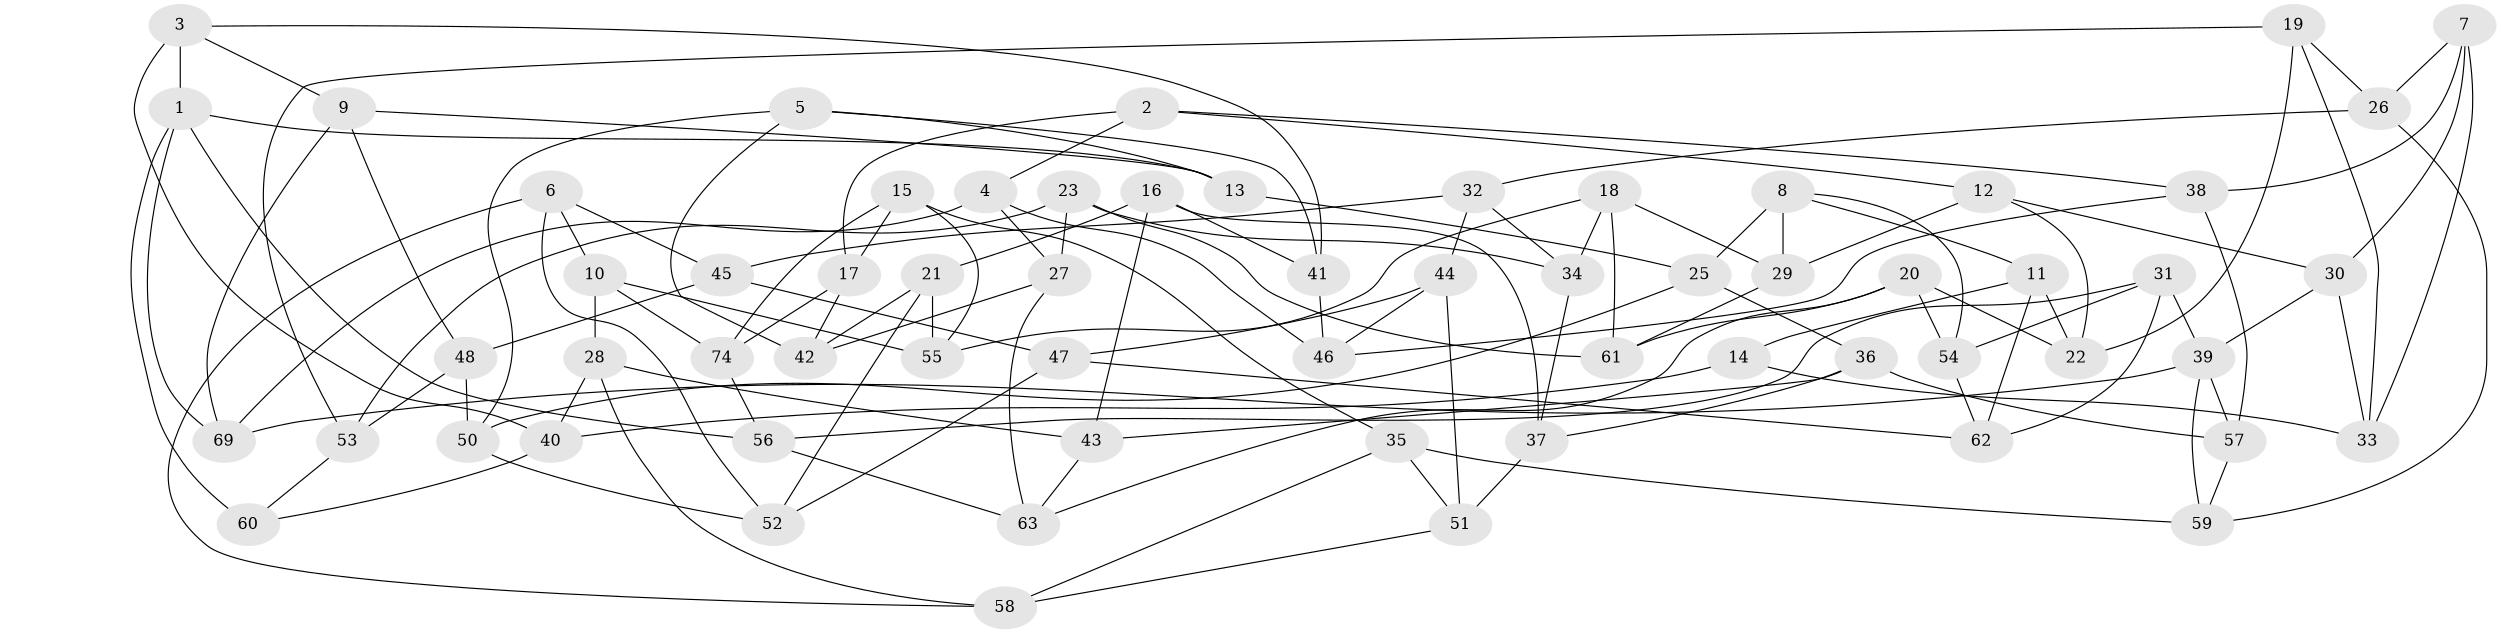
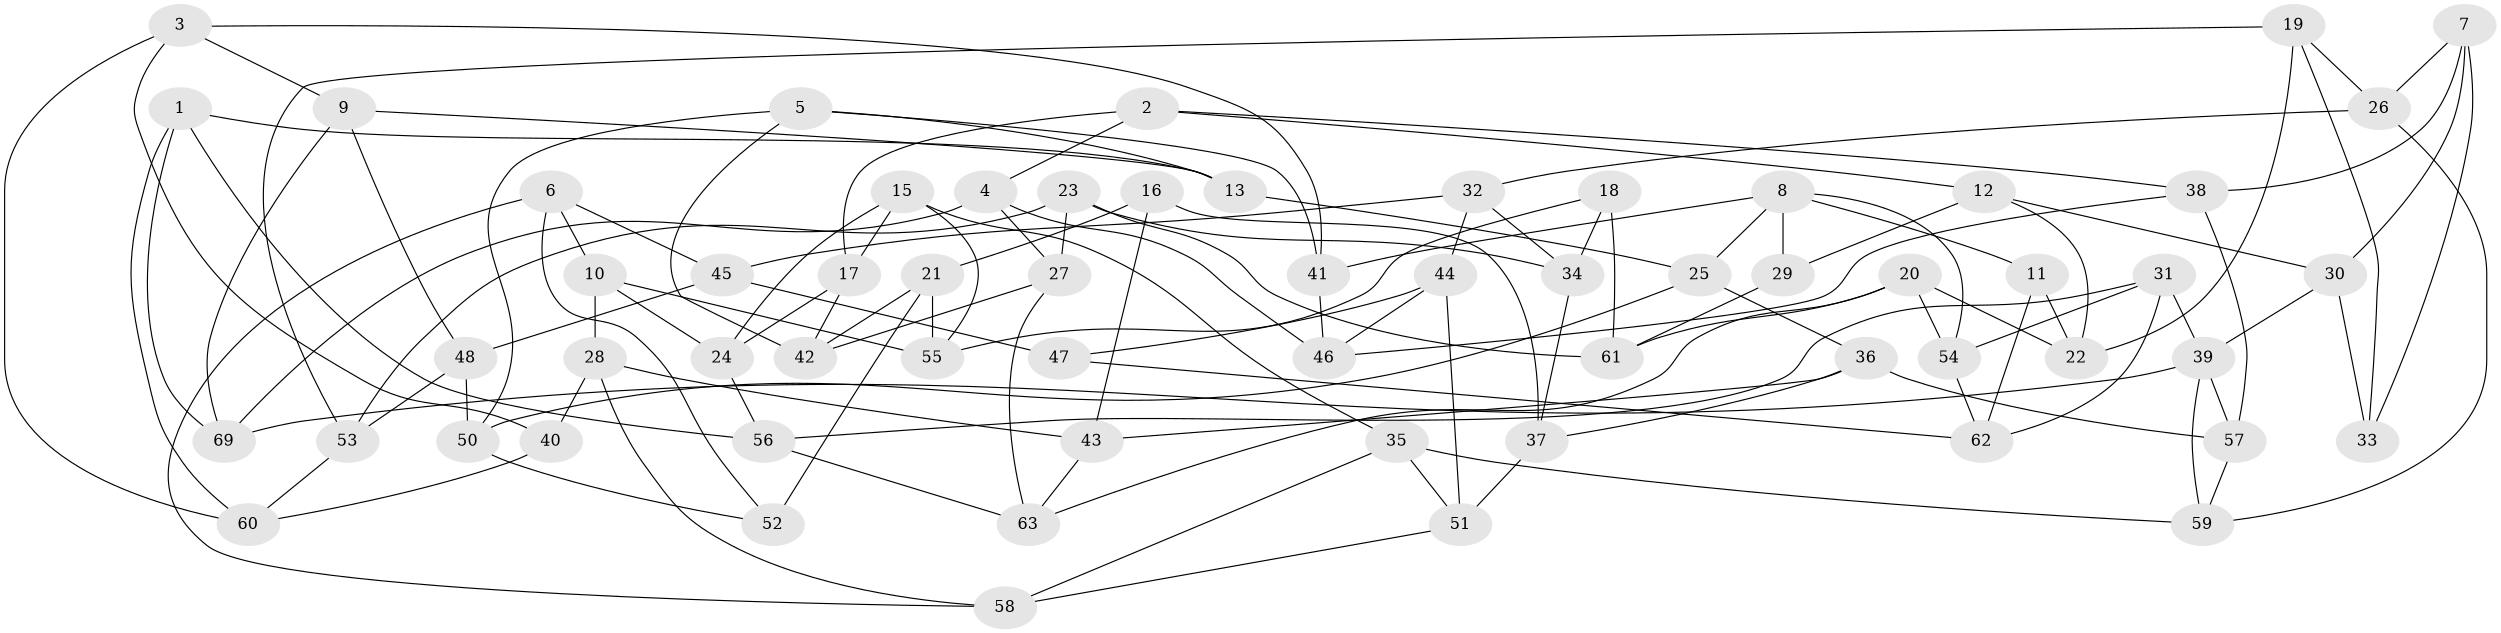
(180, 67) -> (5, 305)
(1224, 228) -> (1550, 229)
(1697, 233) -> none
(722, 358) -> (722, 358)
(1739, 358) -> none
(918, 443) -> none
